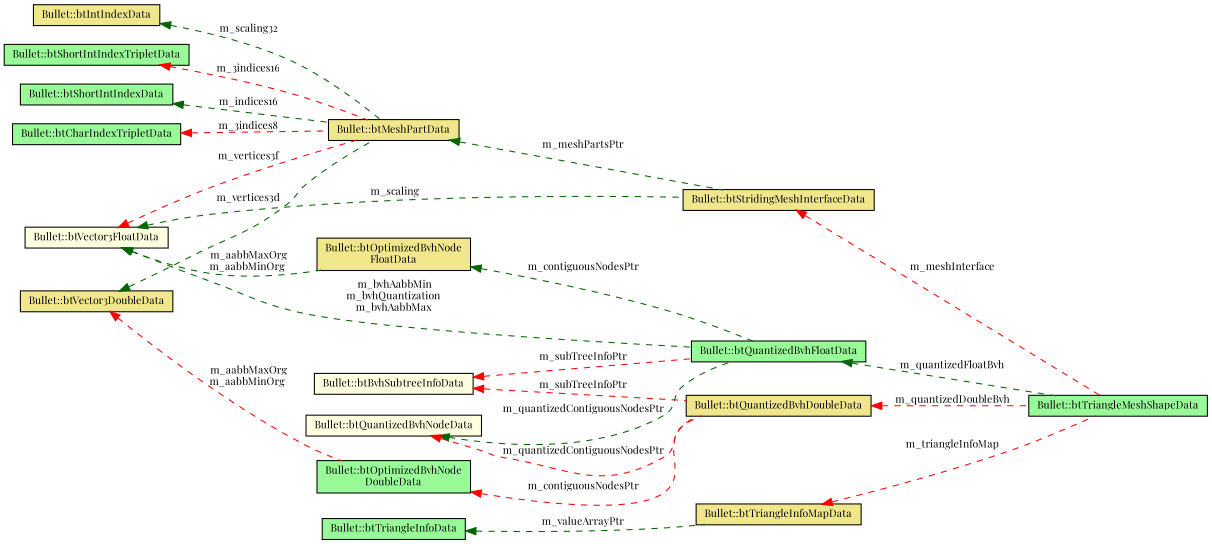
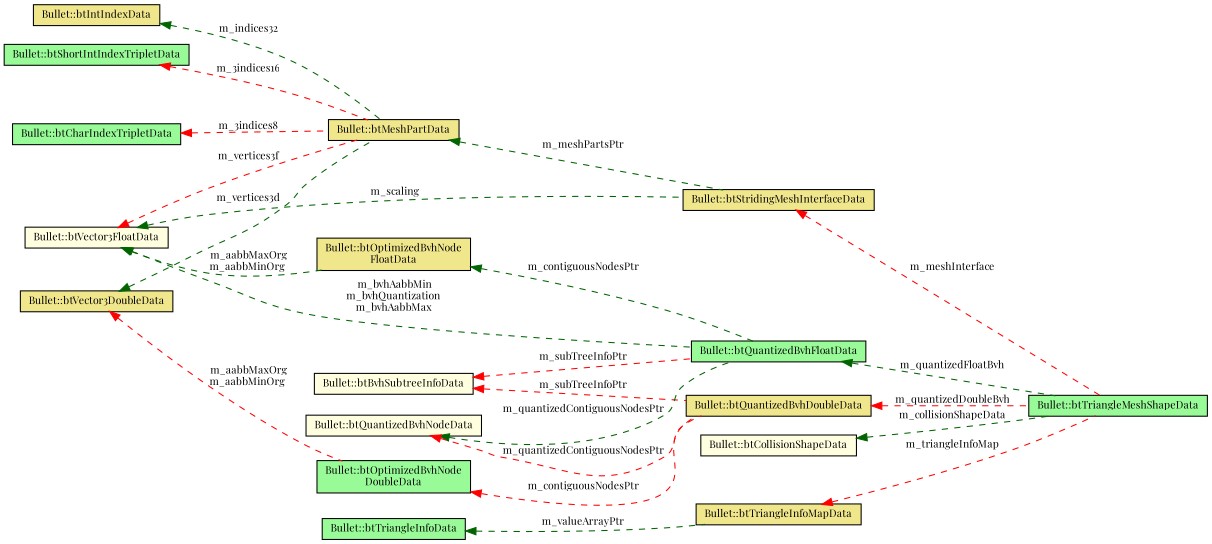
(248, 29) -> (248, 29)
(97, 95) -> none
none -> (779, 445)
